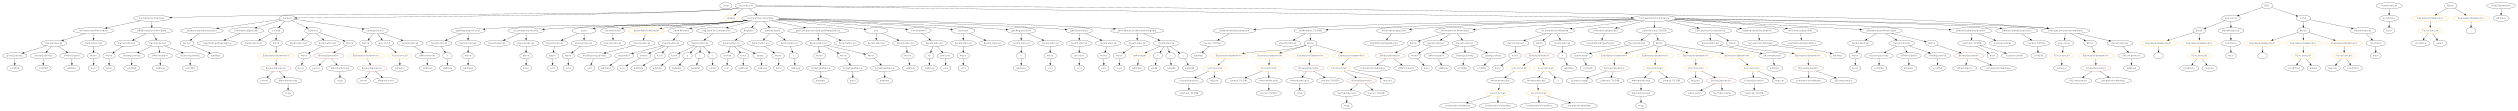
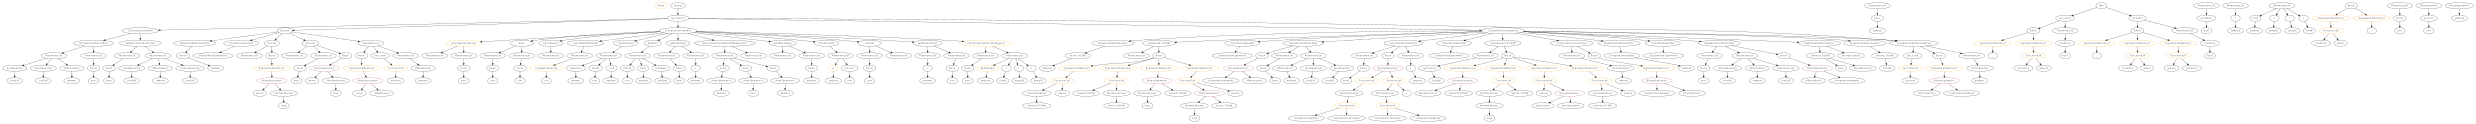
(726, 6) -> (661, 6)
(739, 11) -> (678, 11)
(731, 18) -> (678, 6)
(2303, 18) -> (2138, 18)
(468, 31) -> none
(526, 31) -> (464, 43)
(647, 31) -> (585, 43)
(717, 31) -> none
(876, 31) -> (783, 43)
(1079, 31) -> none
(1137, 31) -> (986, 43)
(594, 56) -> (546, 68)
(760, 56) -> (661, 68)
(929, 56) -> (833, 68)
